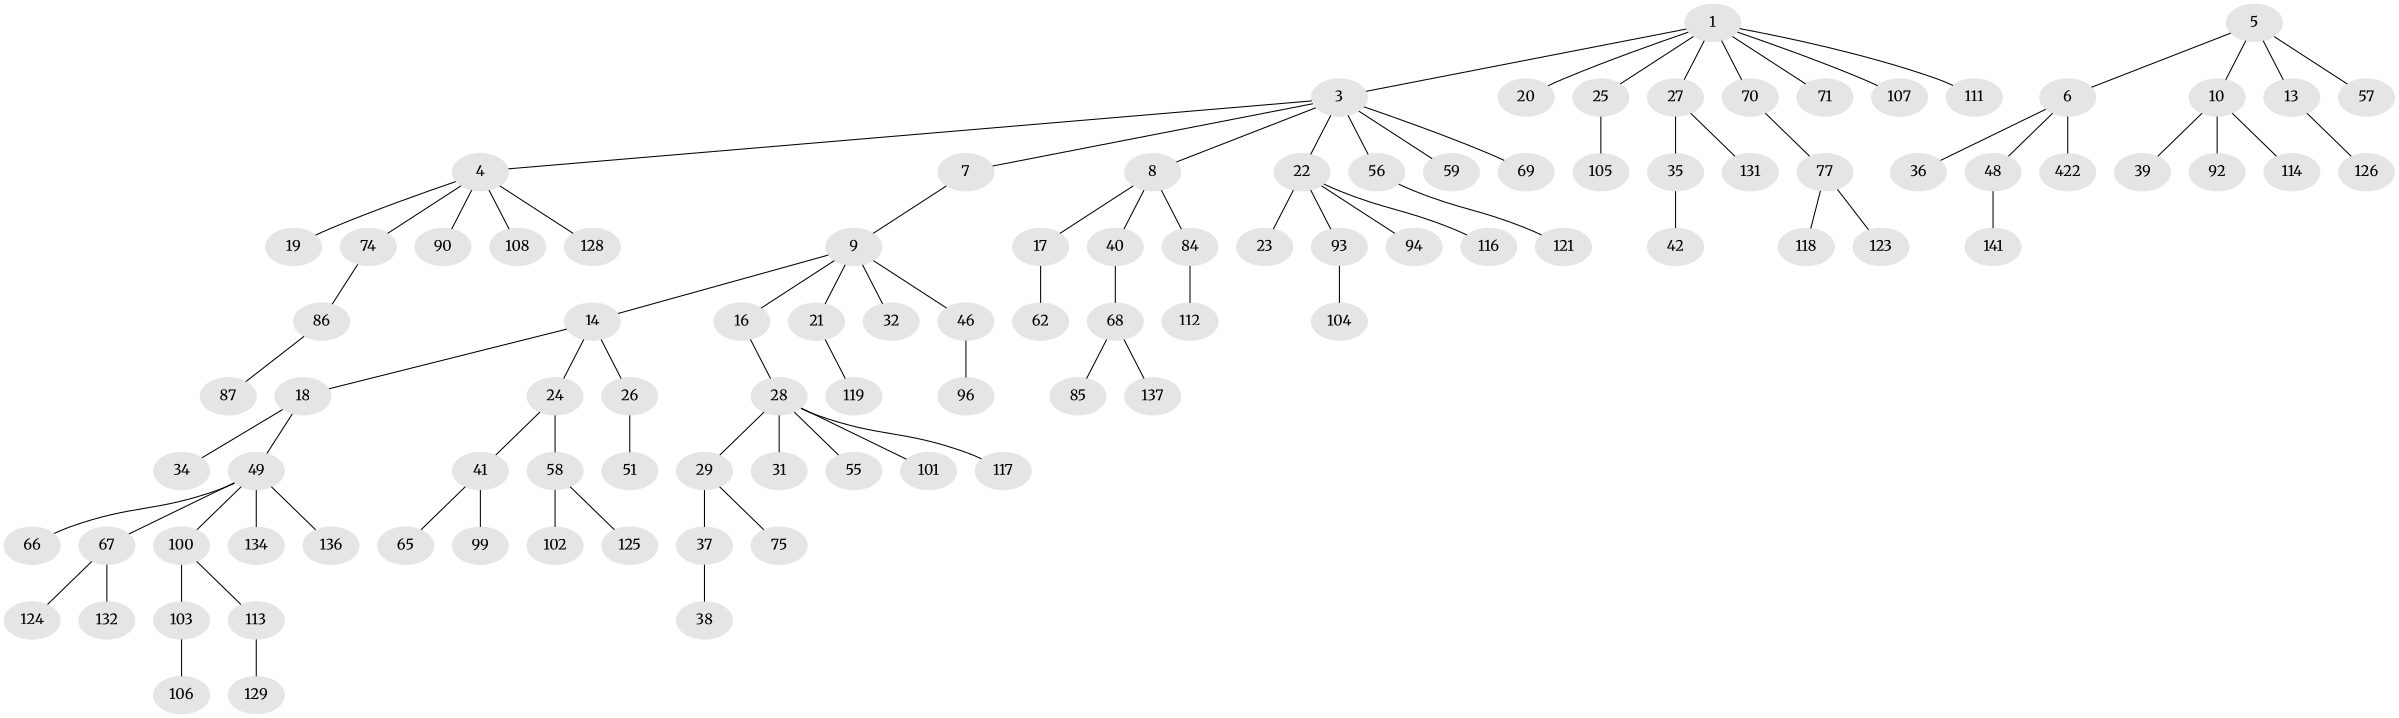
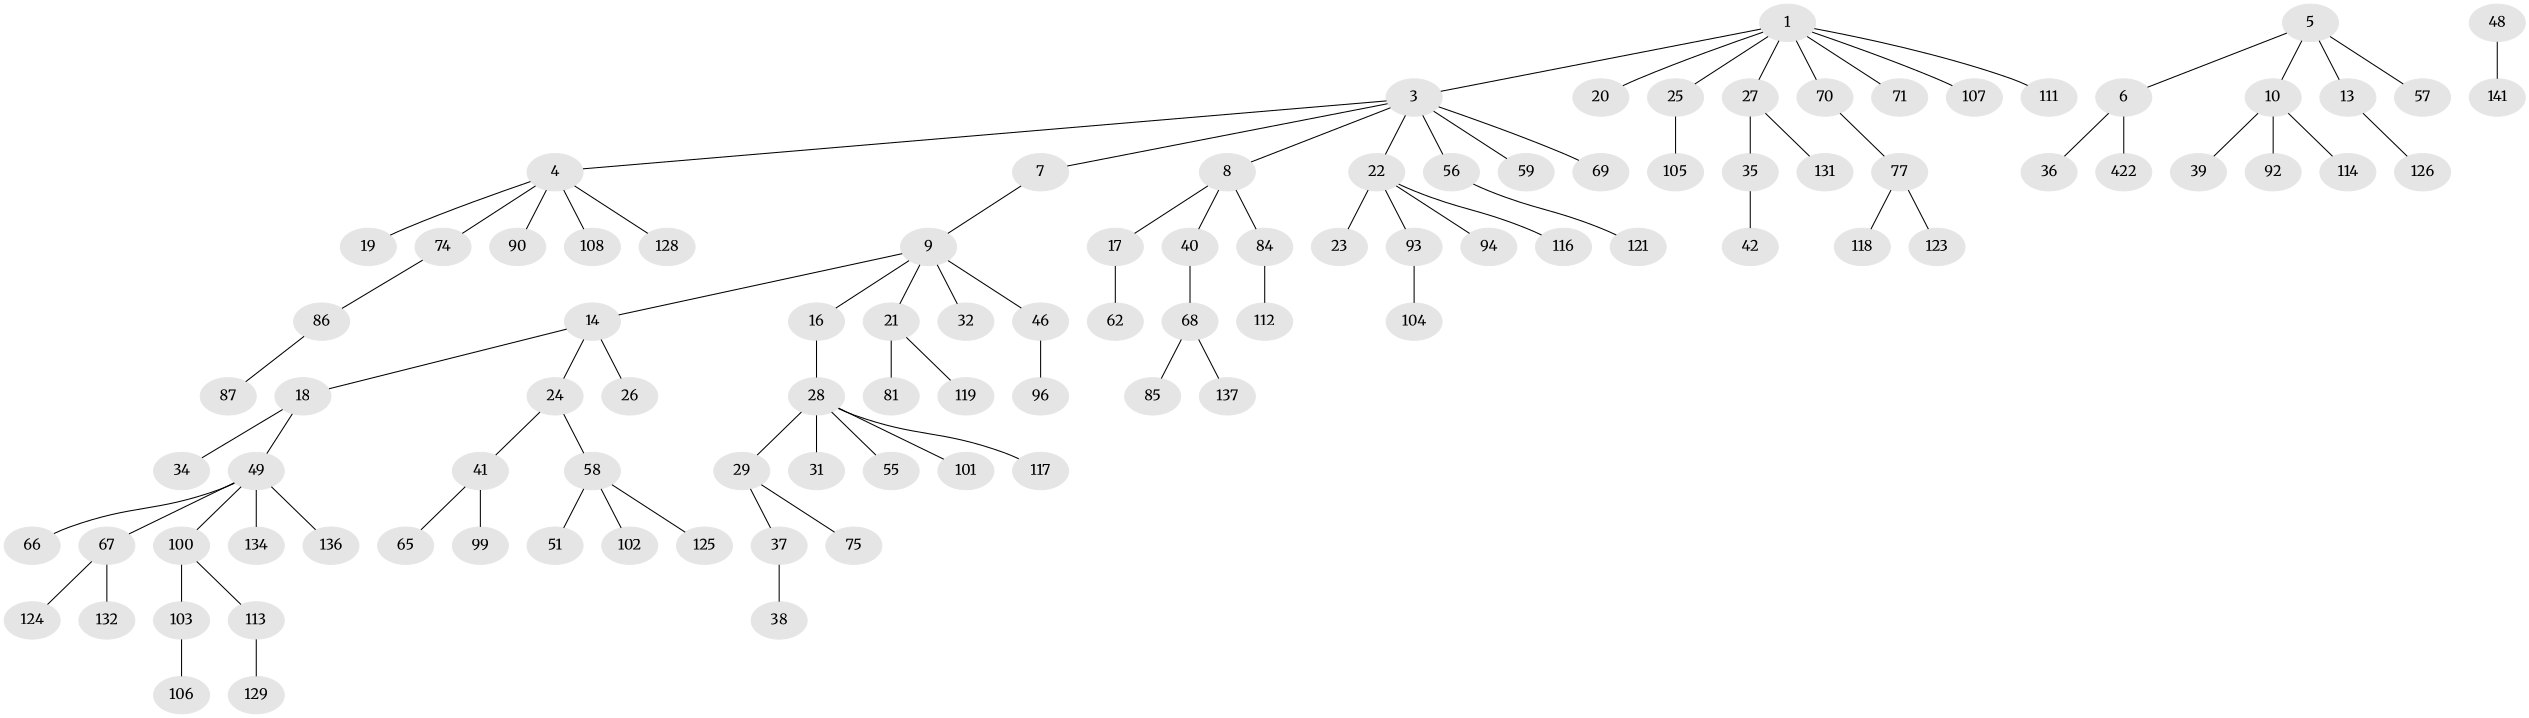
(2030, 135) -> none
none -> (891, 396)
(630, 434) -> (574, 508)
